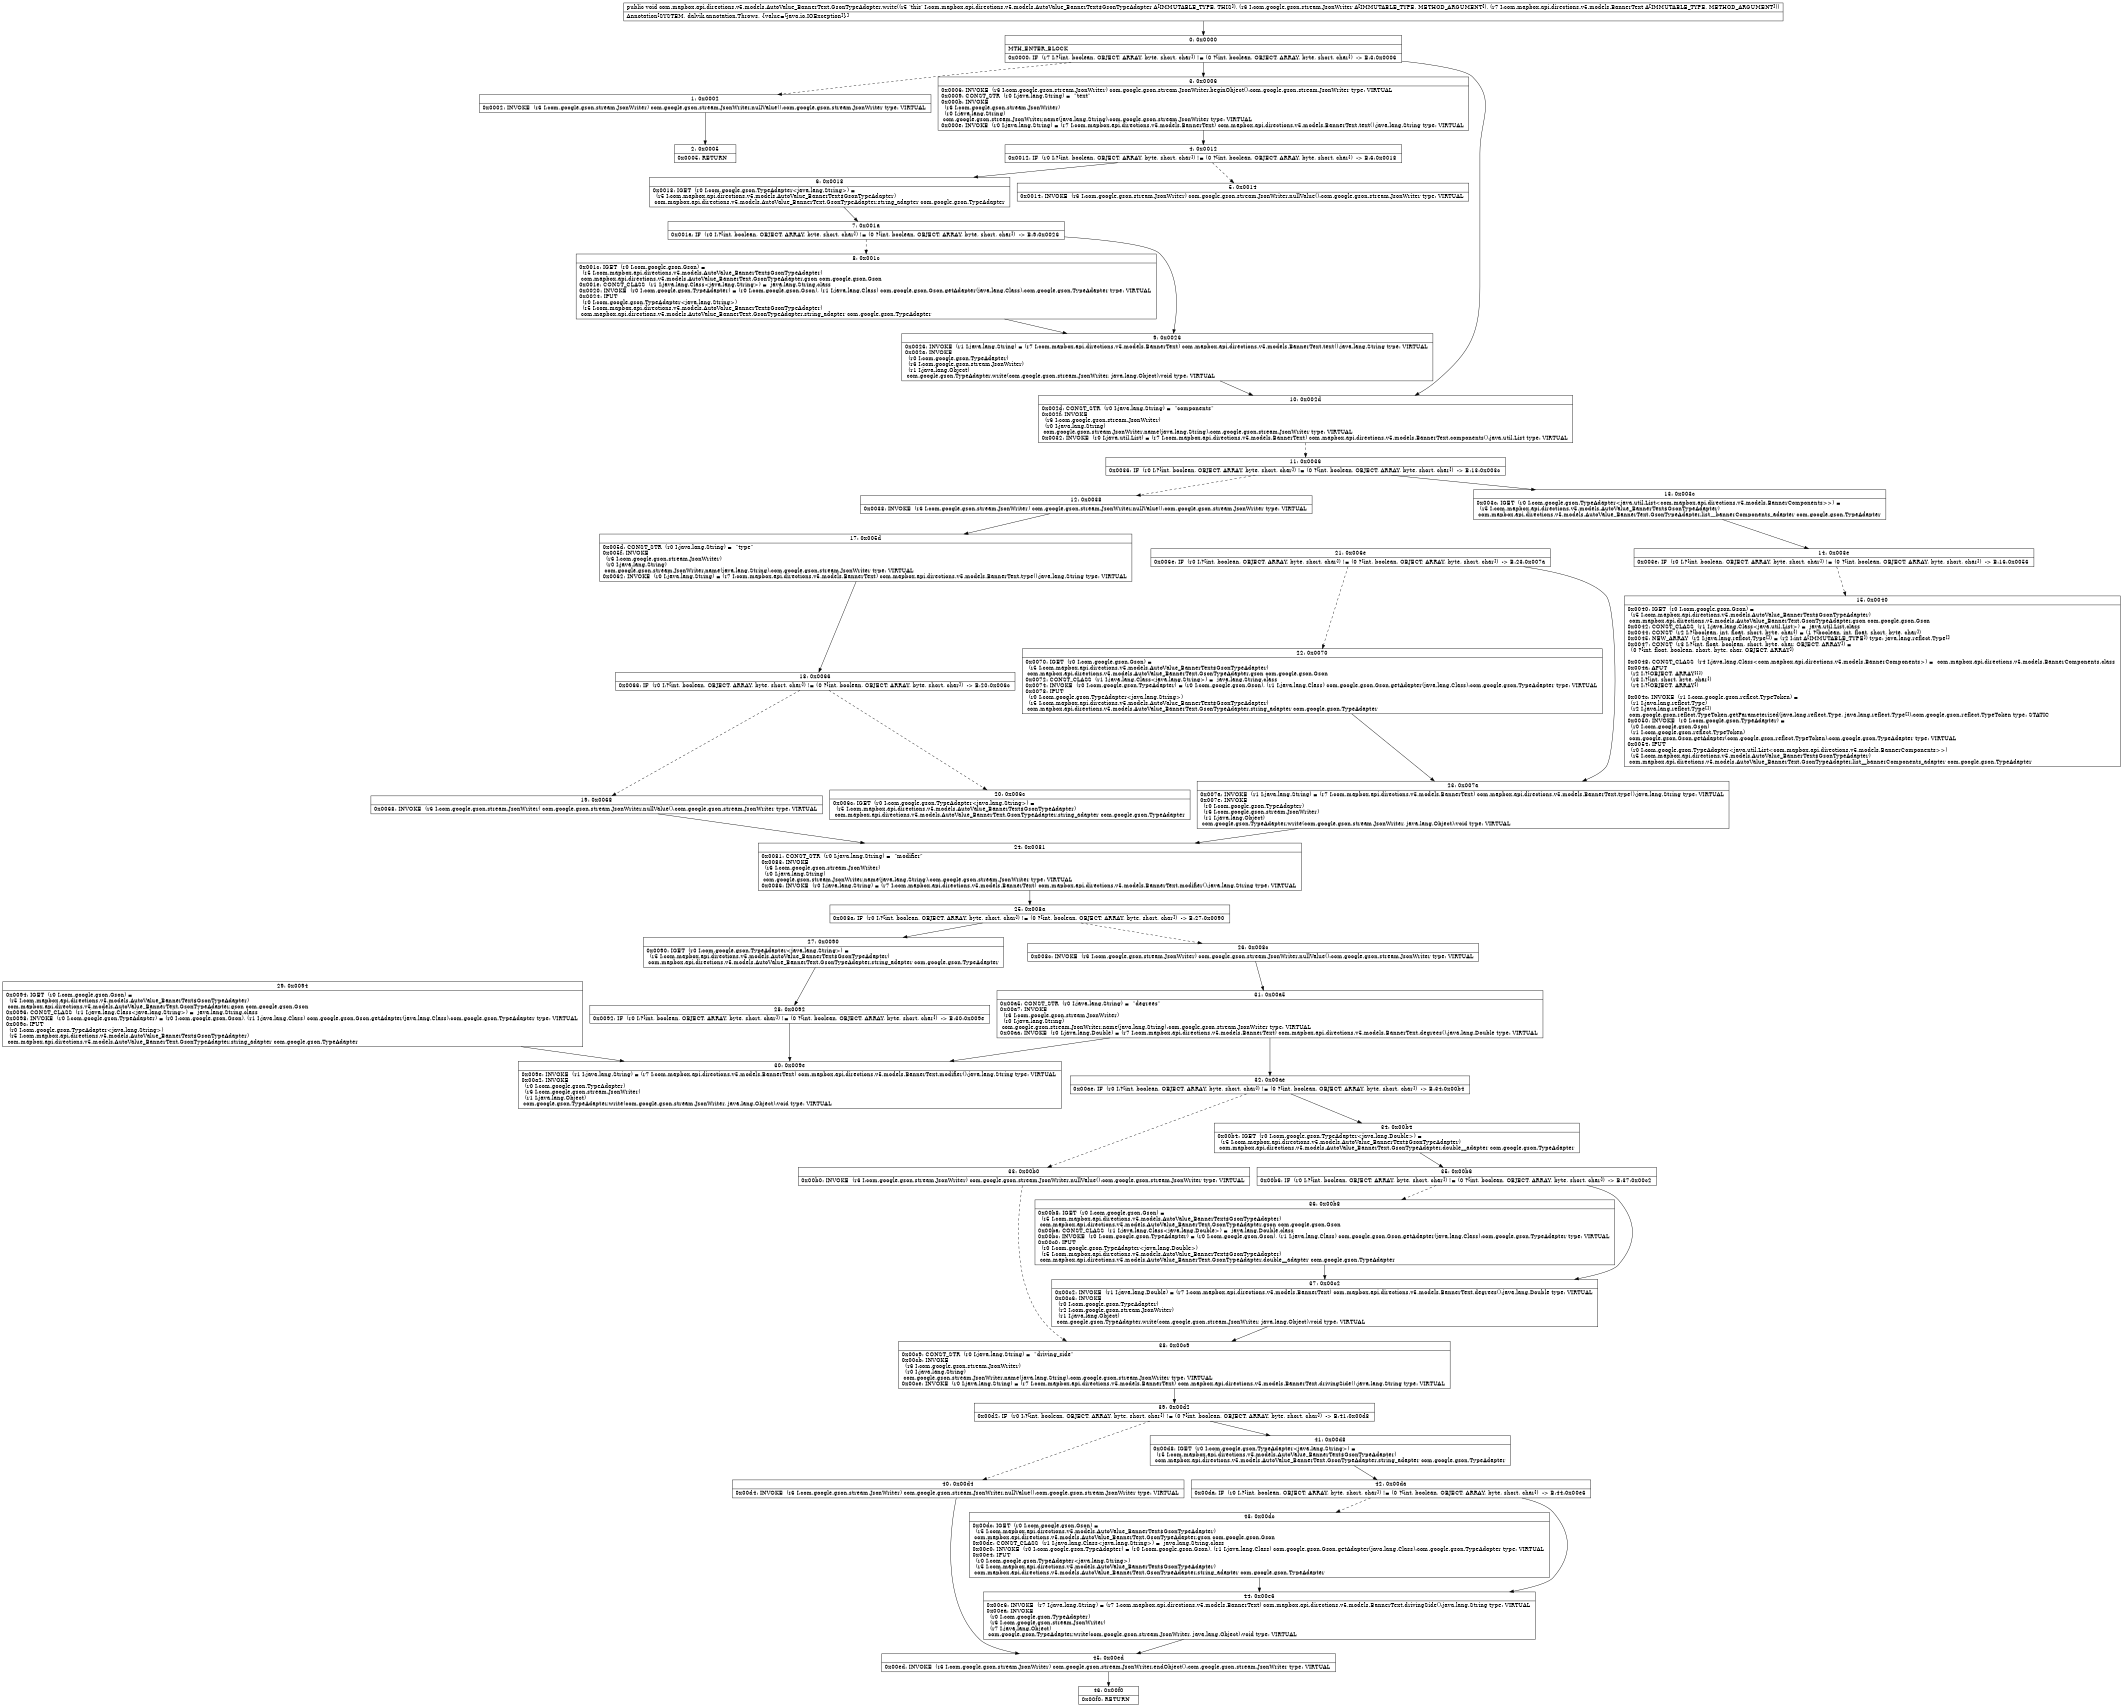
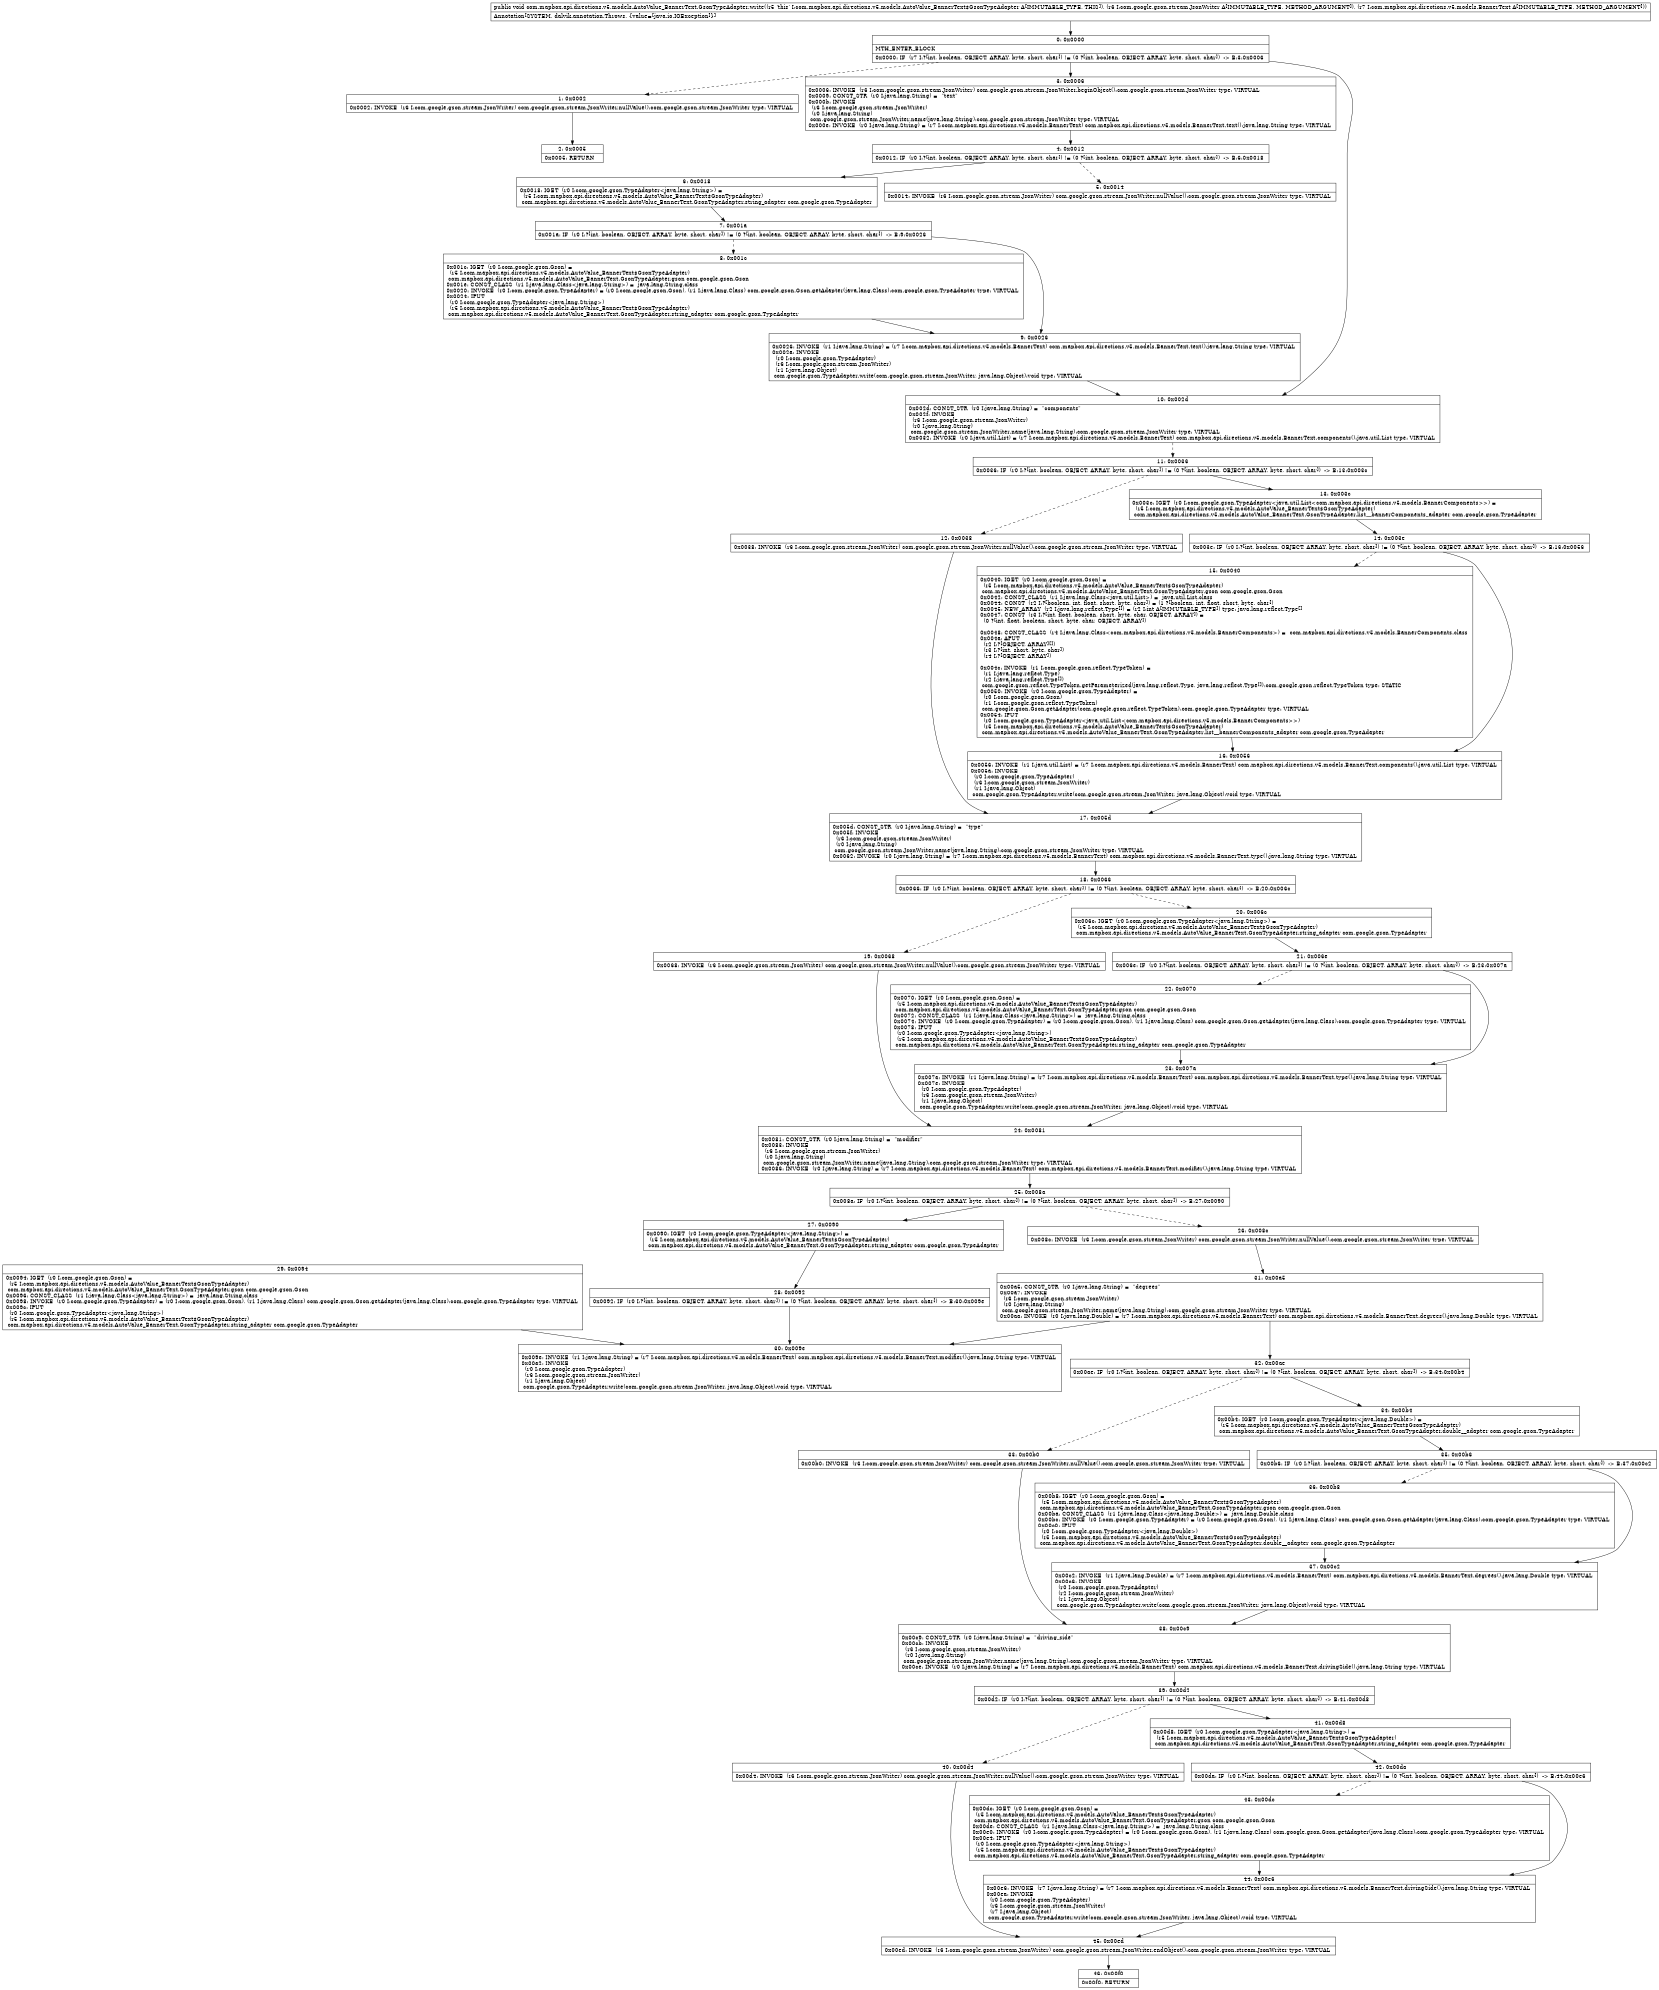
none -> (1235, 776)
none -> (1285, 944)
(1022, 1269) -> (1022, 1552)
